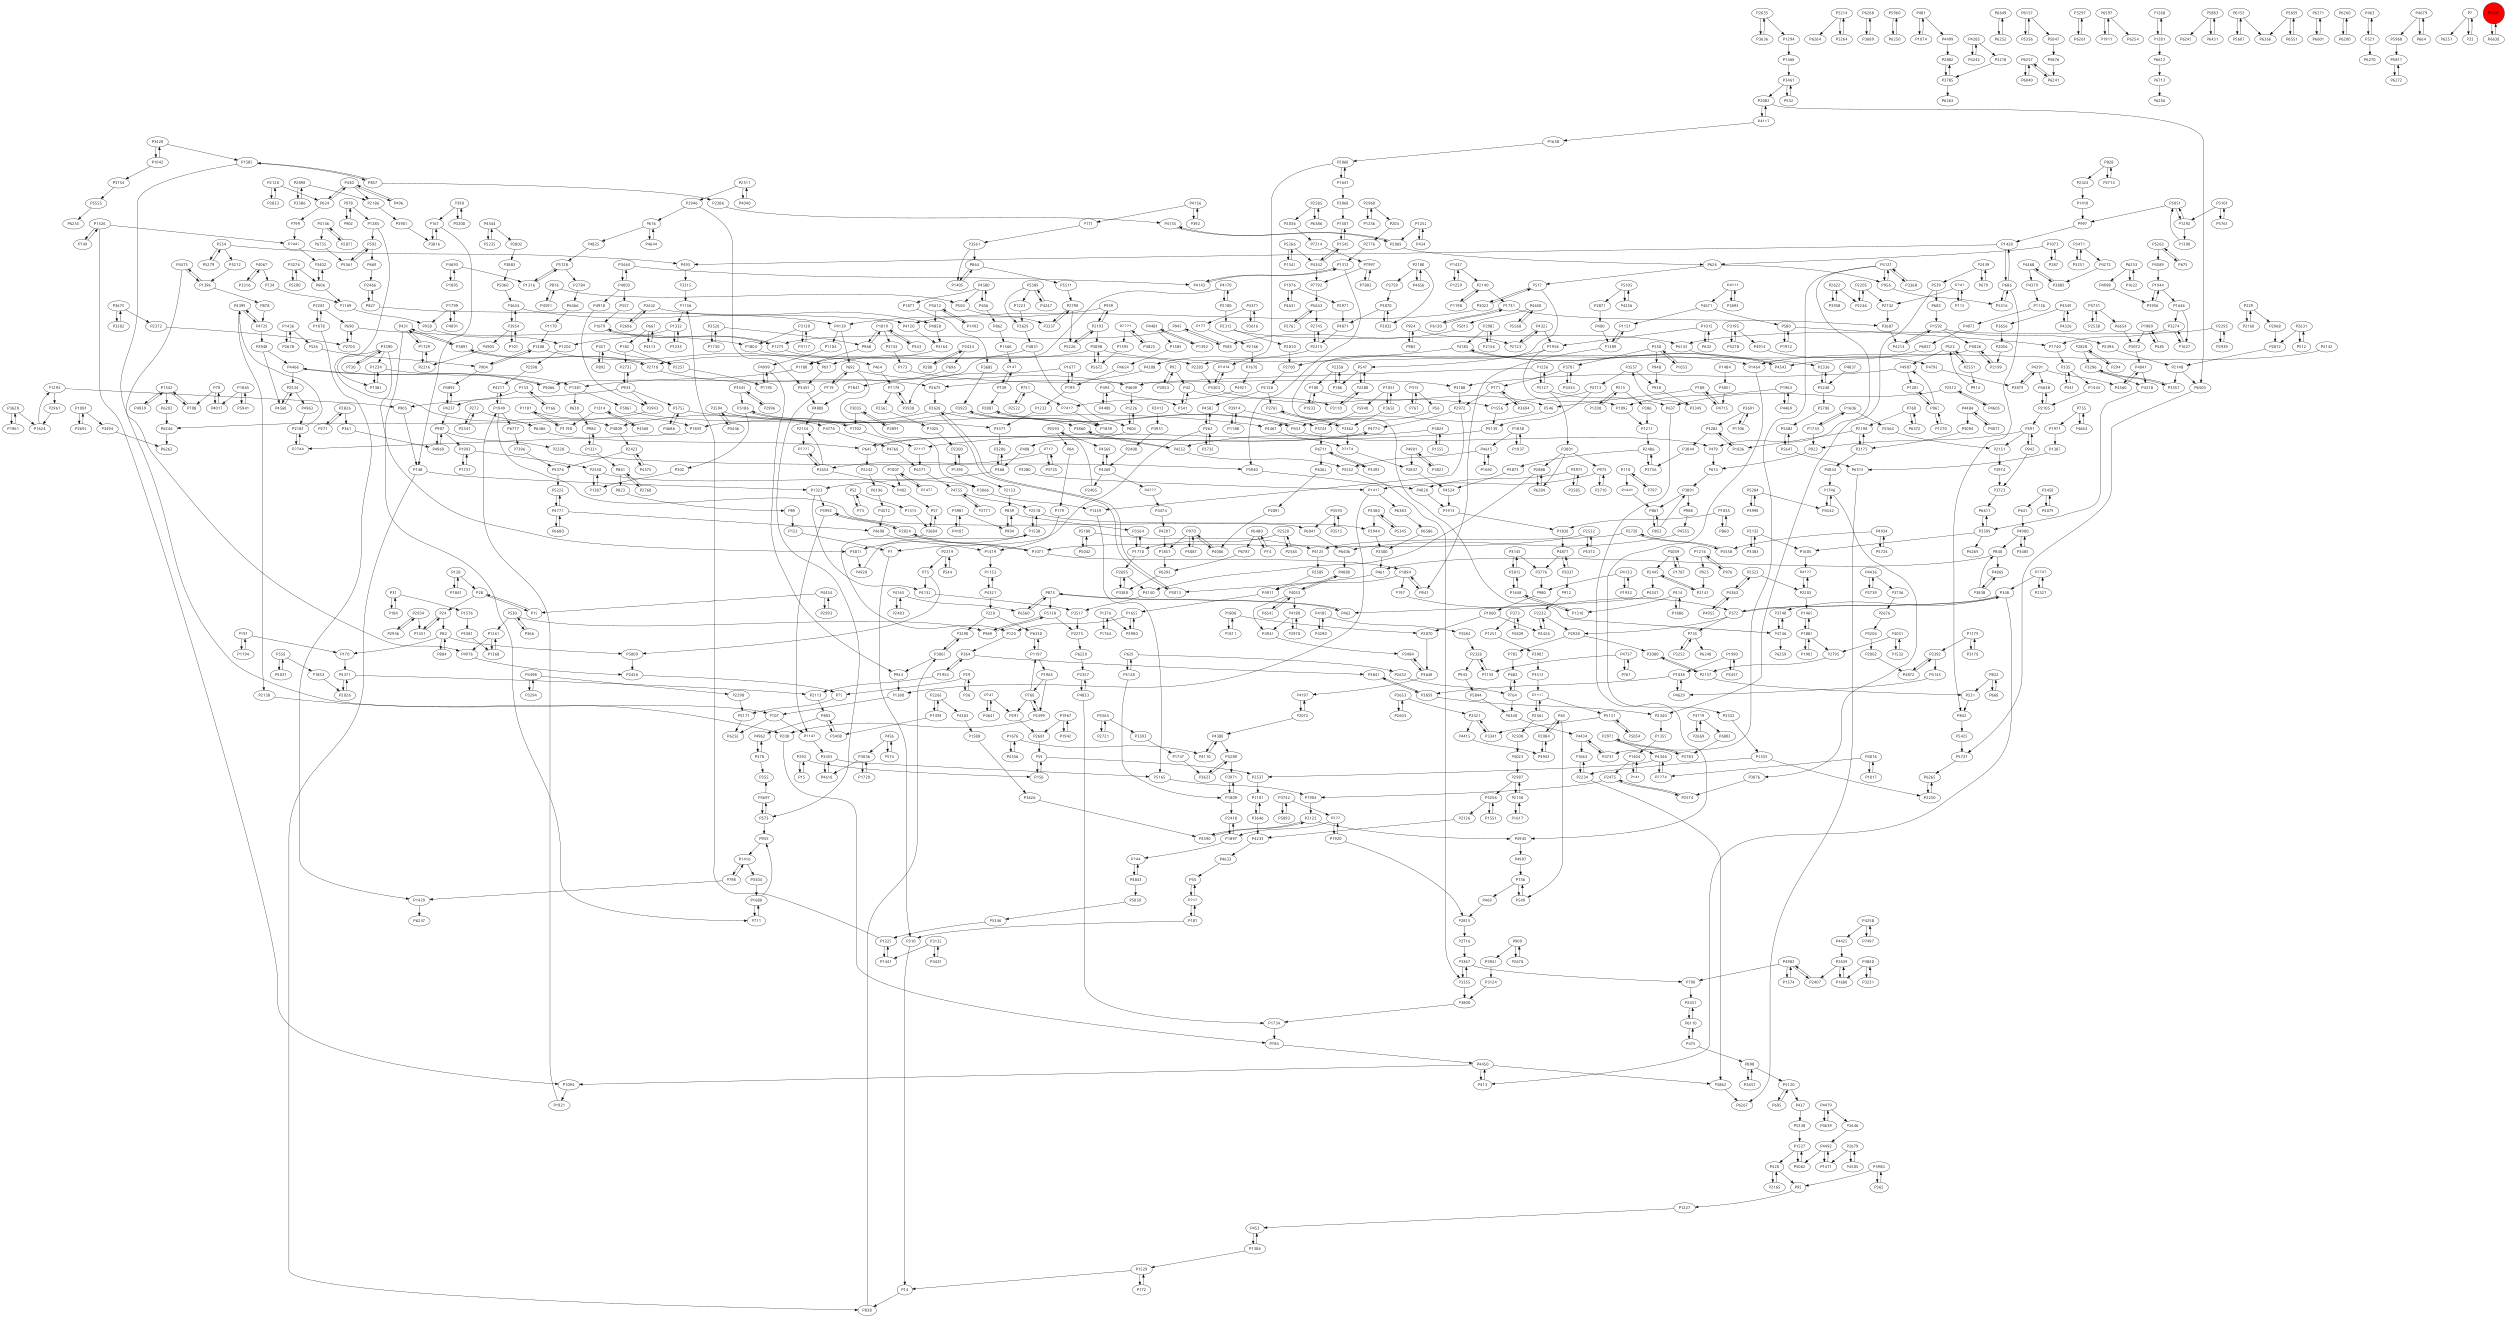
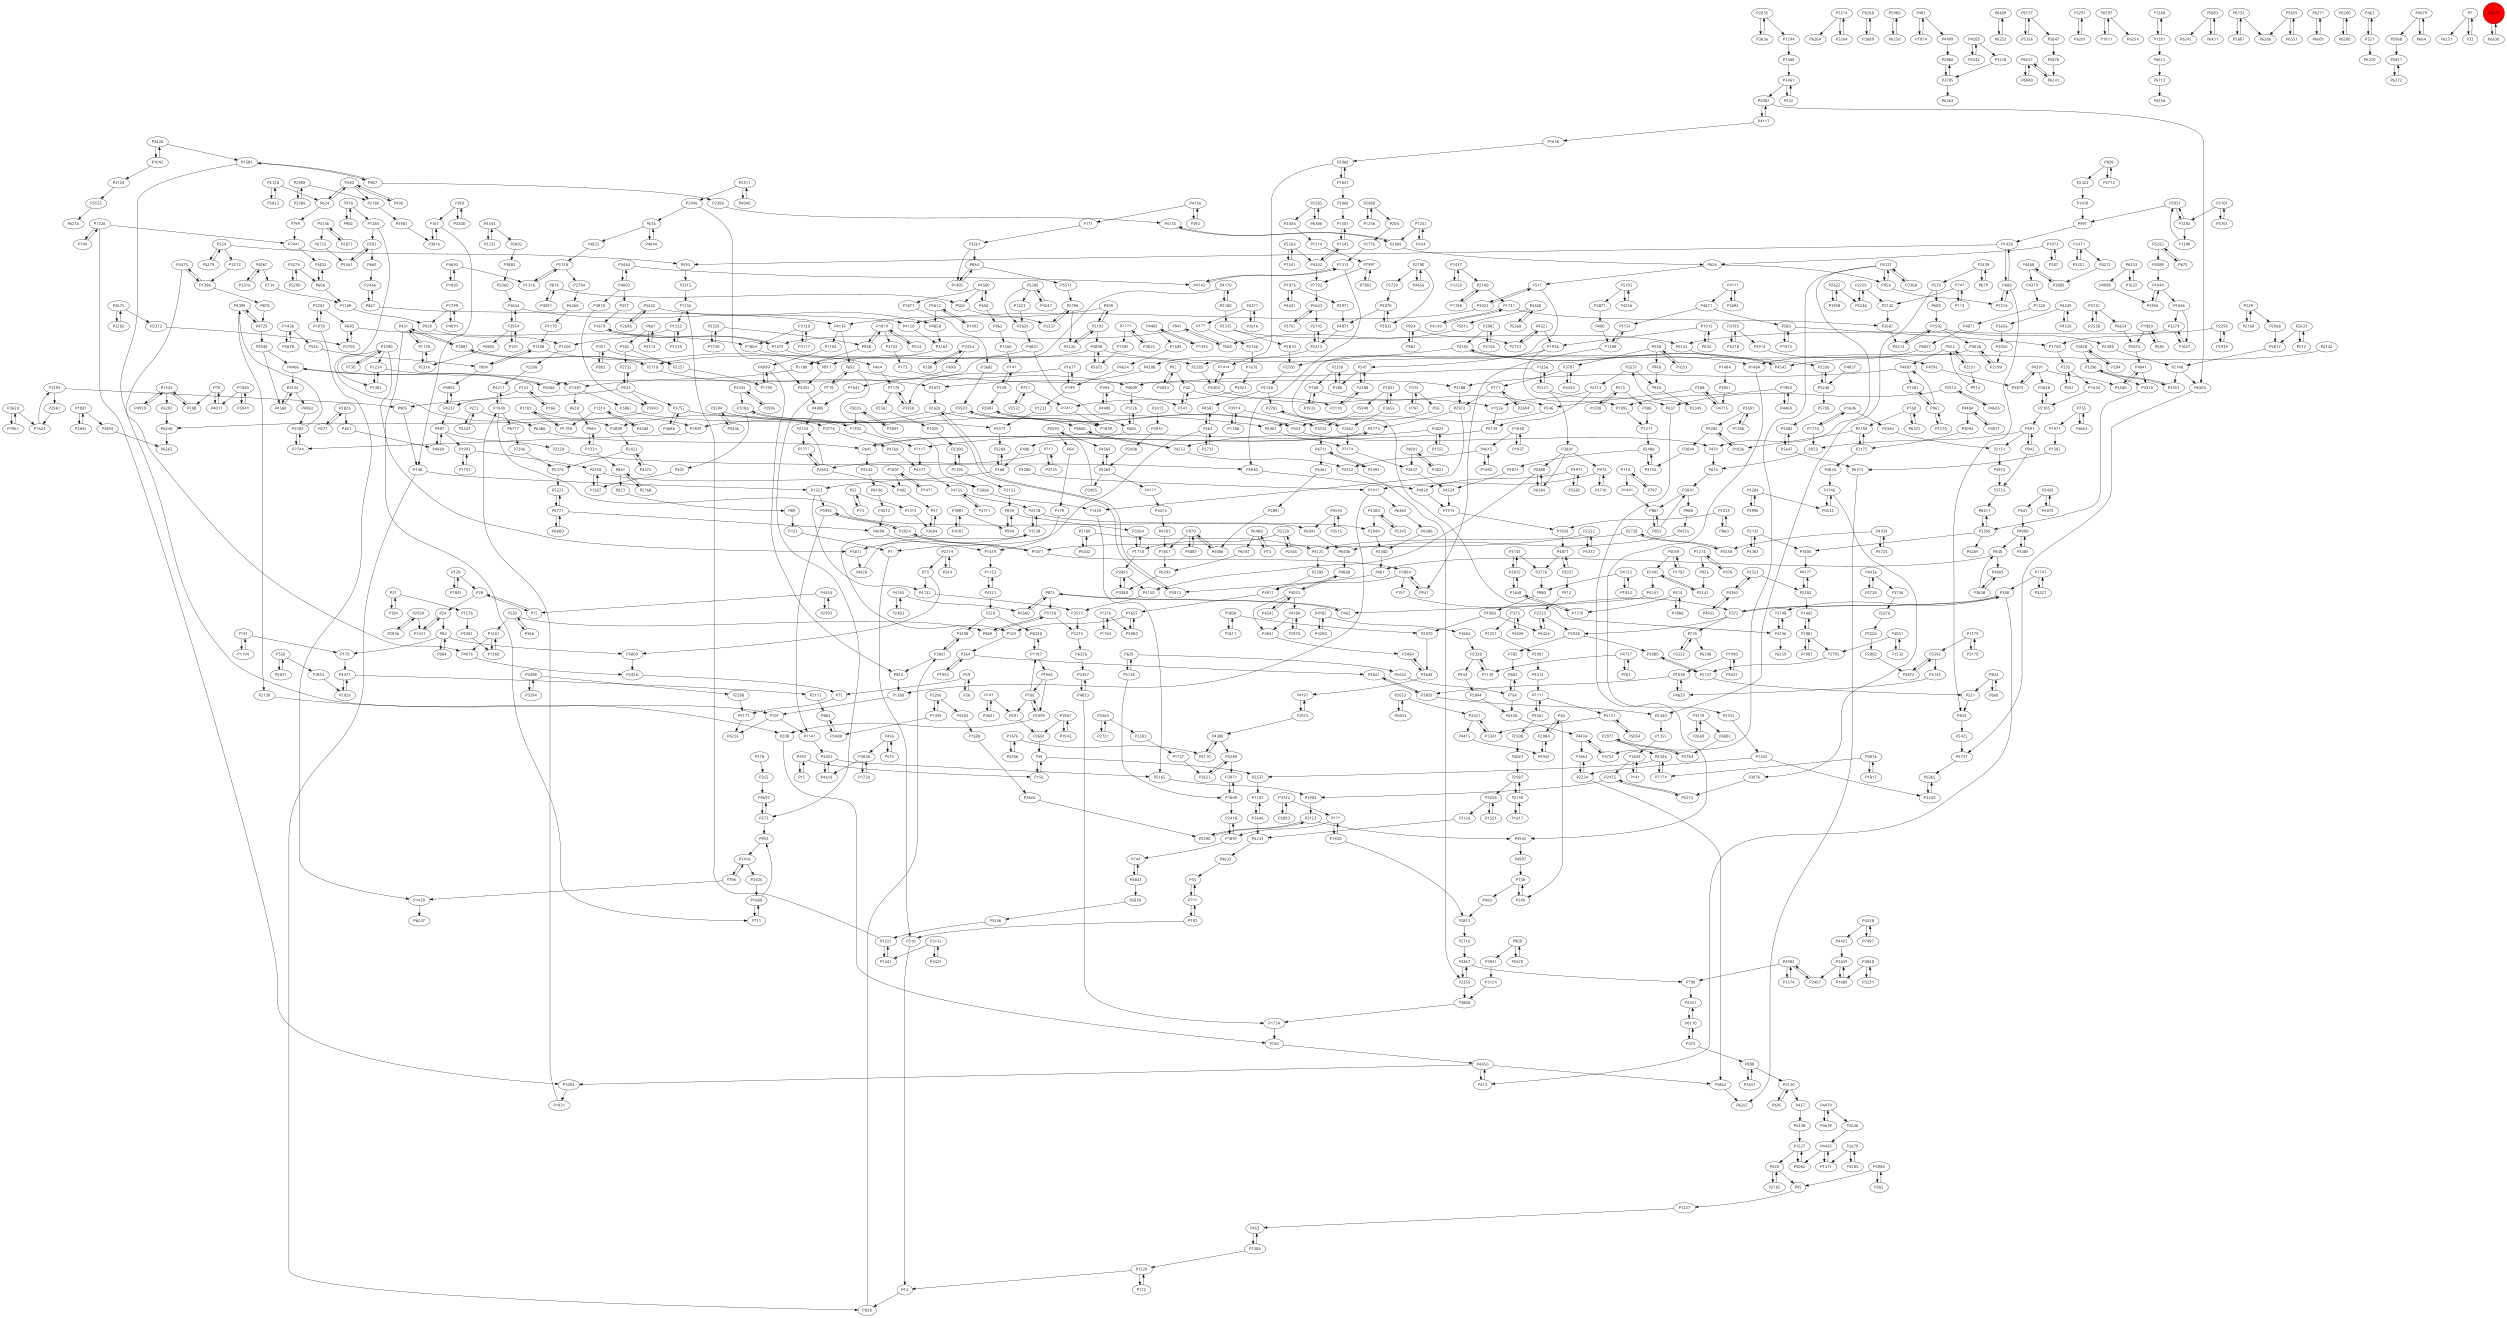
(882, 683) -> none
(760, 736) -> none
(766, 789) -> (762, 786)
